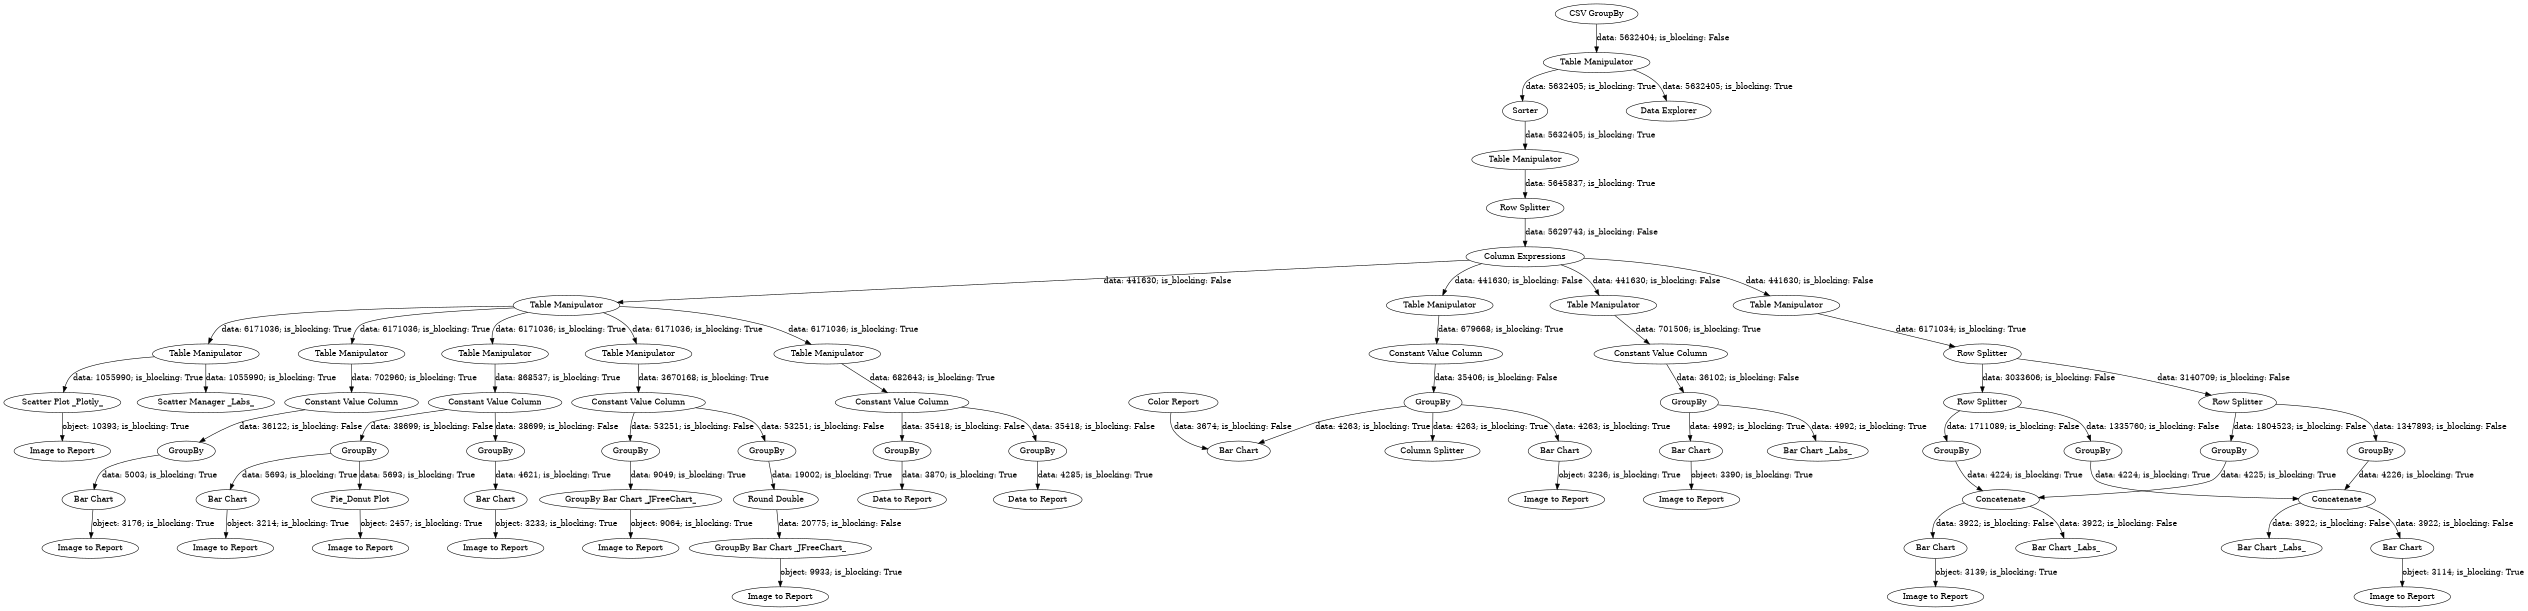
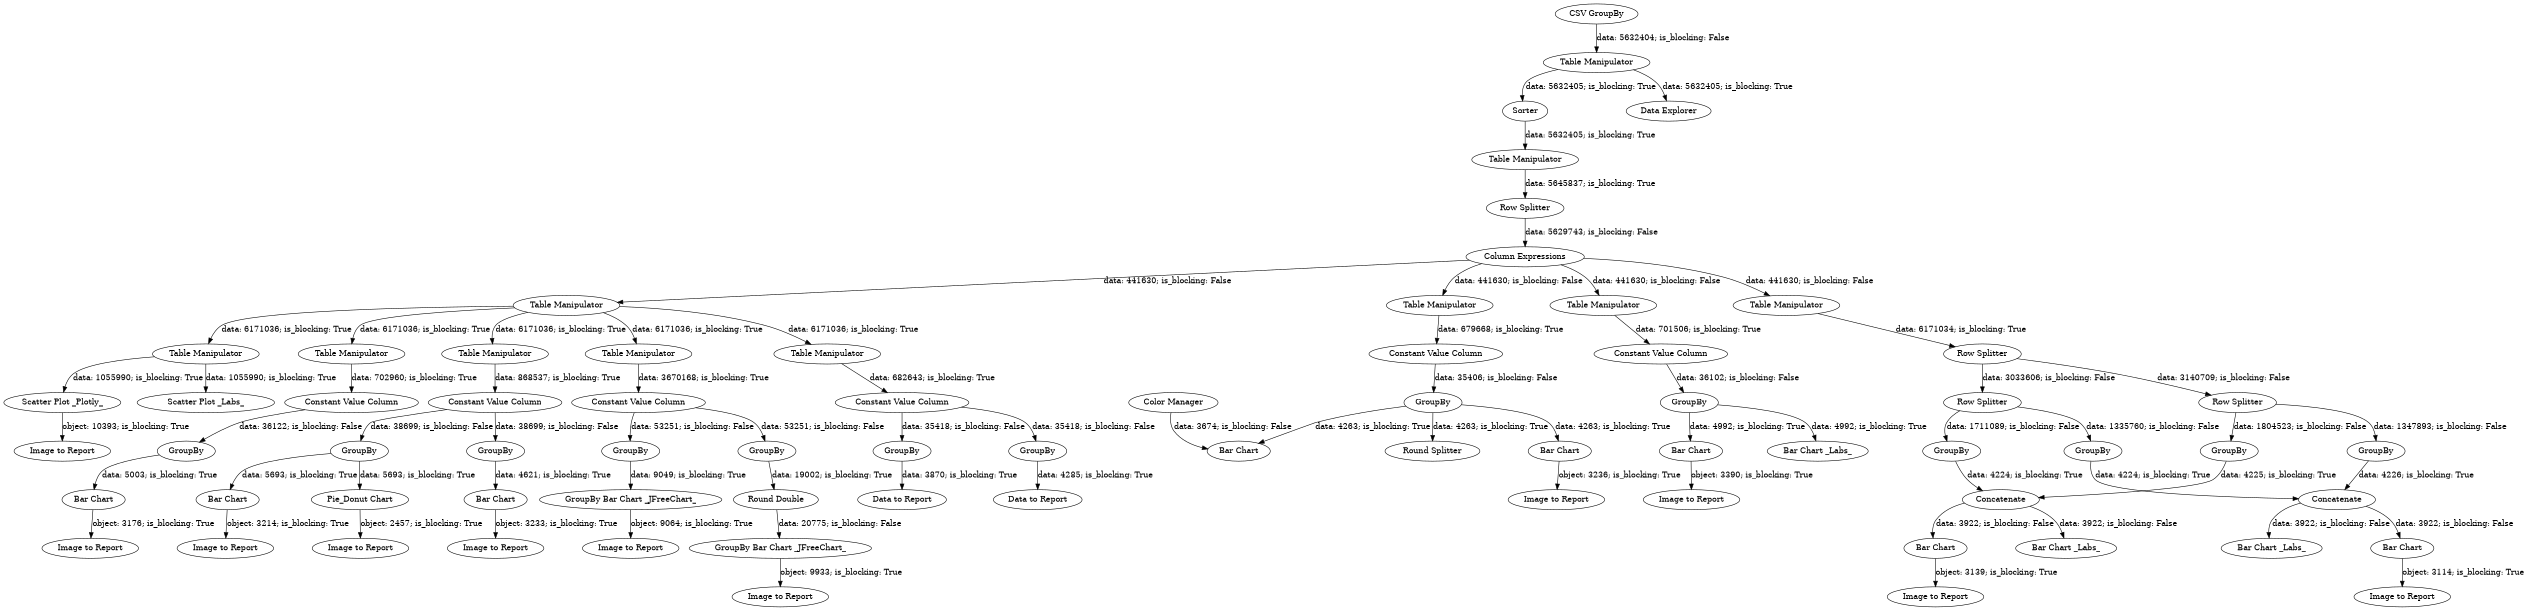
(206, 403) -> (206, 403)
(1173, 403) -> (1173, 403)
(1432, 451) -> (1432, 451)
(360, 500) -> (360, 500)
